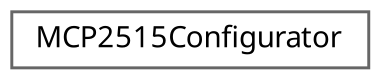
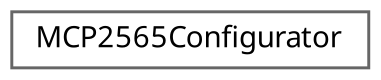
(190, 40) -> (190, 40)
